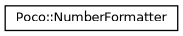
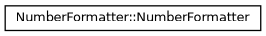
(91, 18) -> (133, 18)
